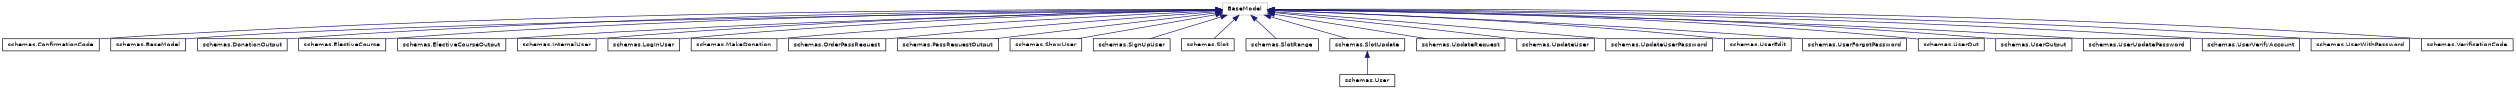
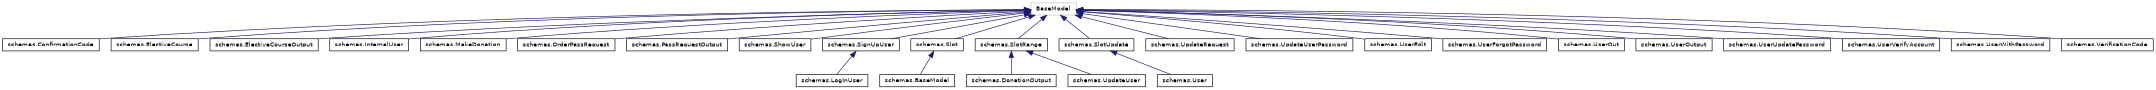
(751, 17) -> (1011, 66)
(701, 19) -> (925, 66)
(1396, 25) -> (1062, 64)
(814, 28) -> (844, 65)
